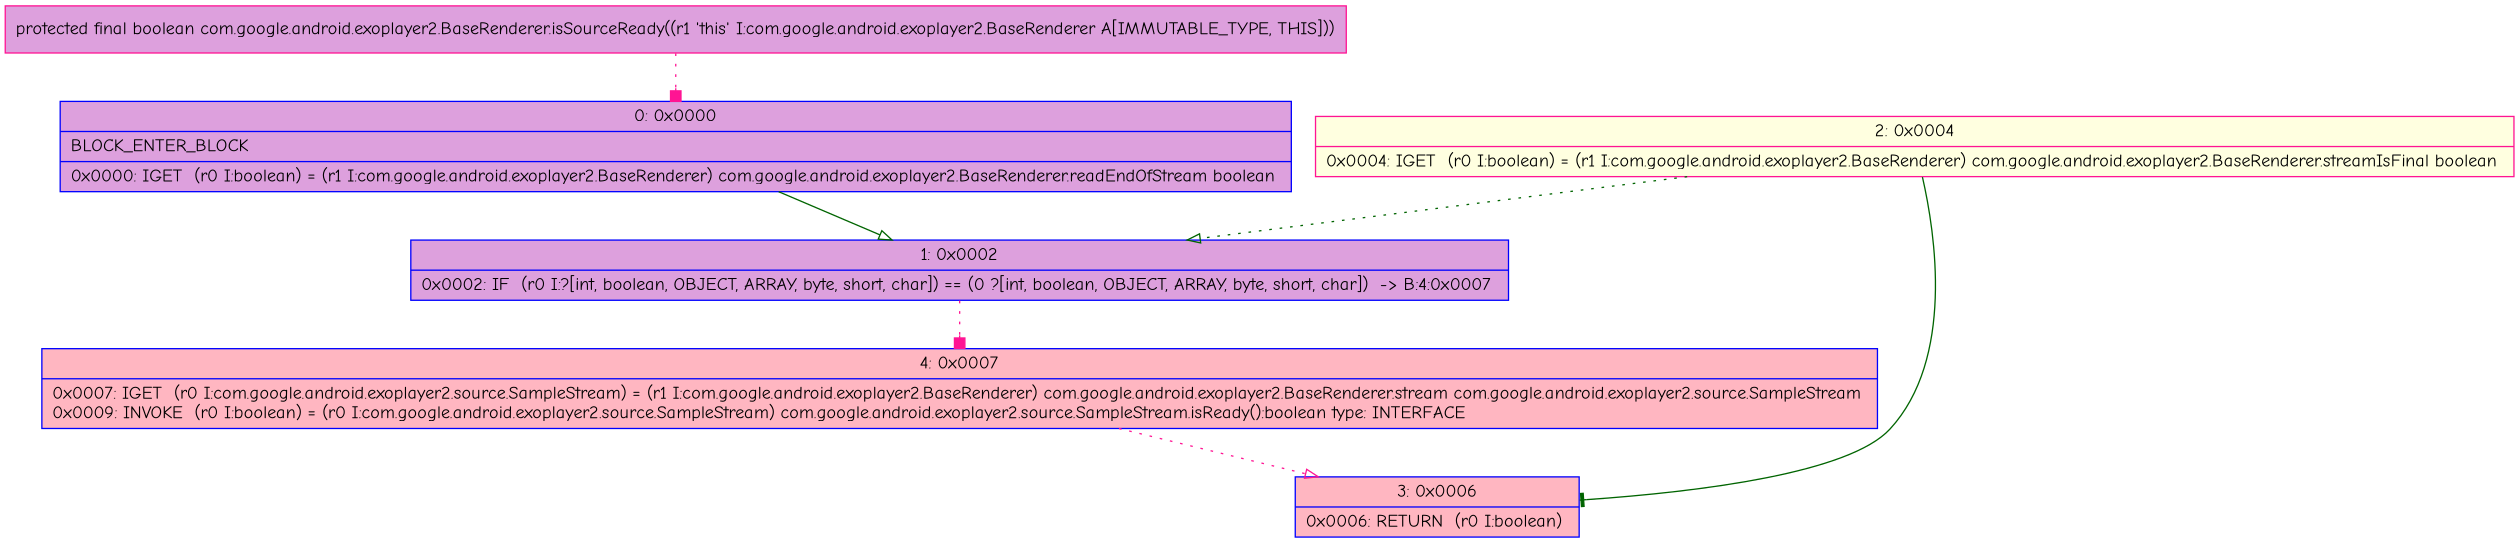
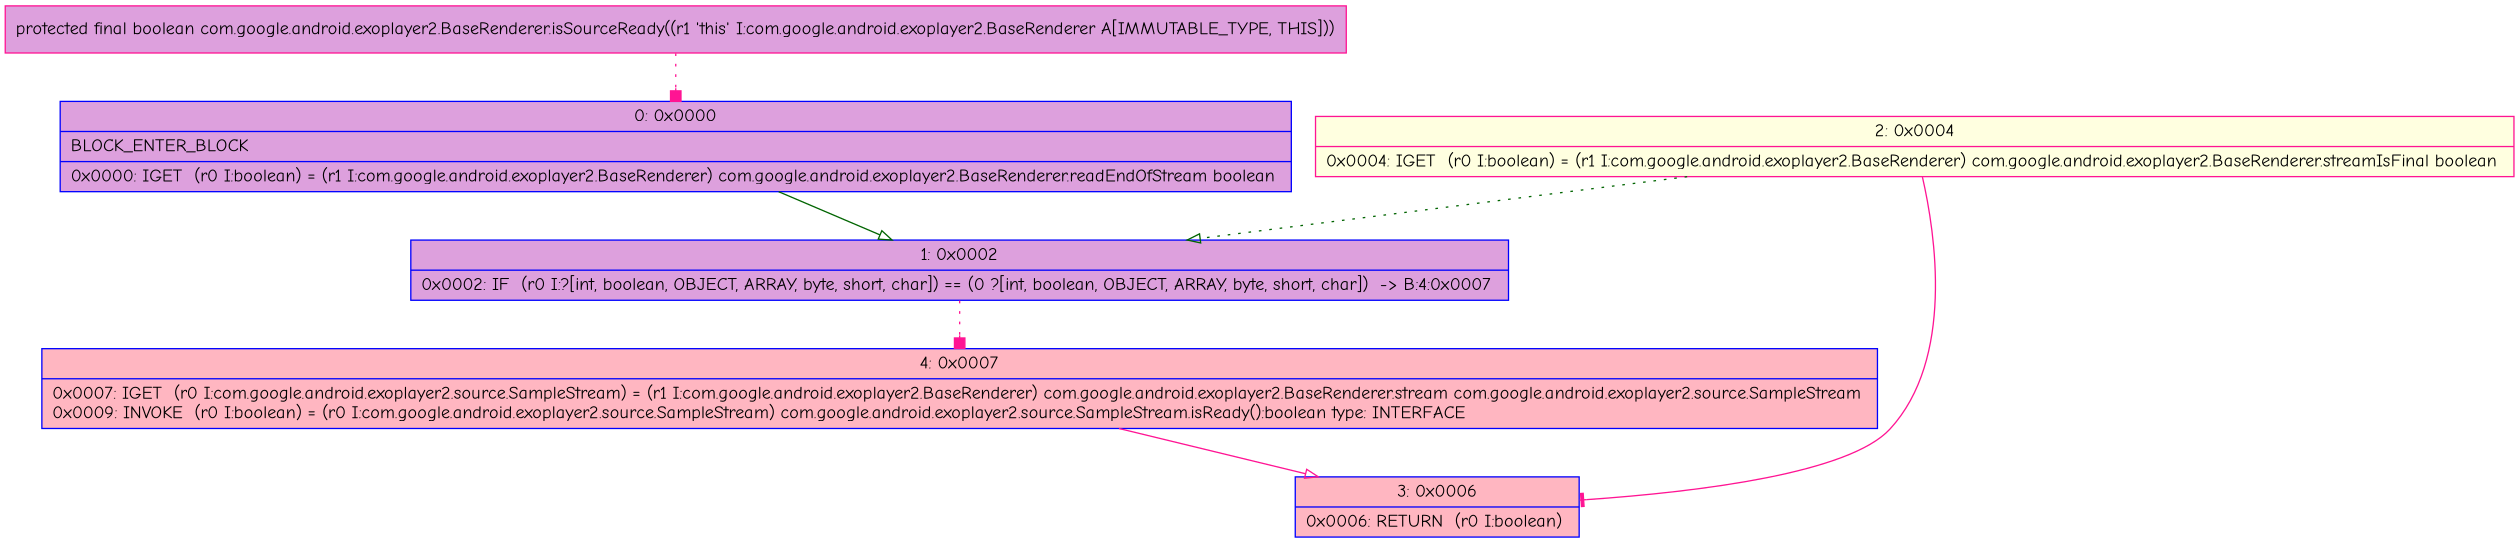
(1869, 445) -> (1869, 445)
(1212, 451) -> (1212, 451)
